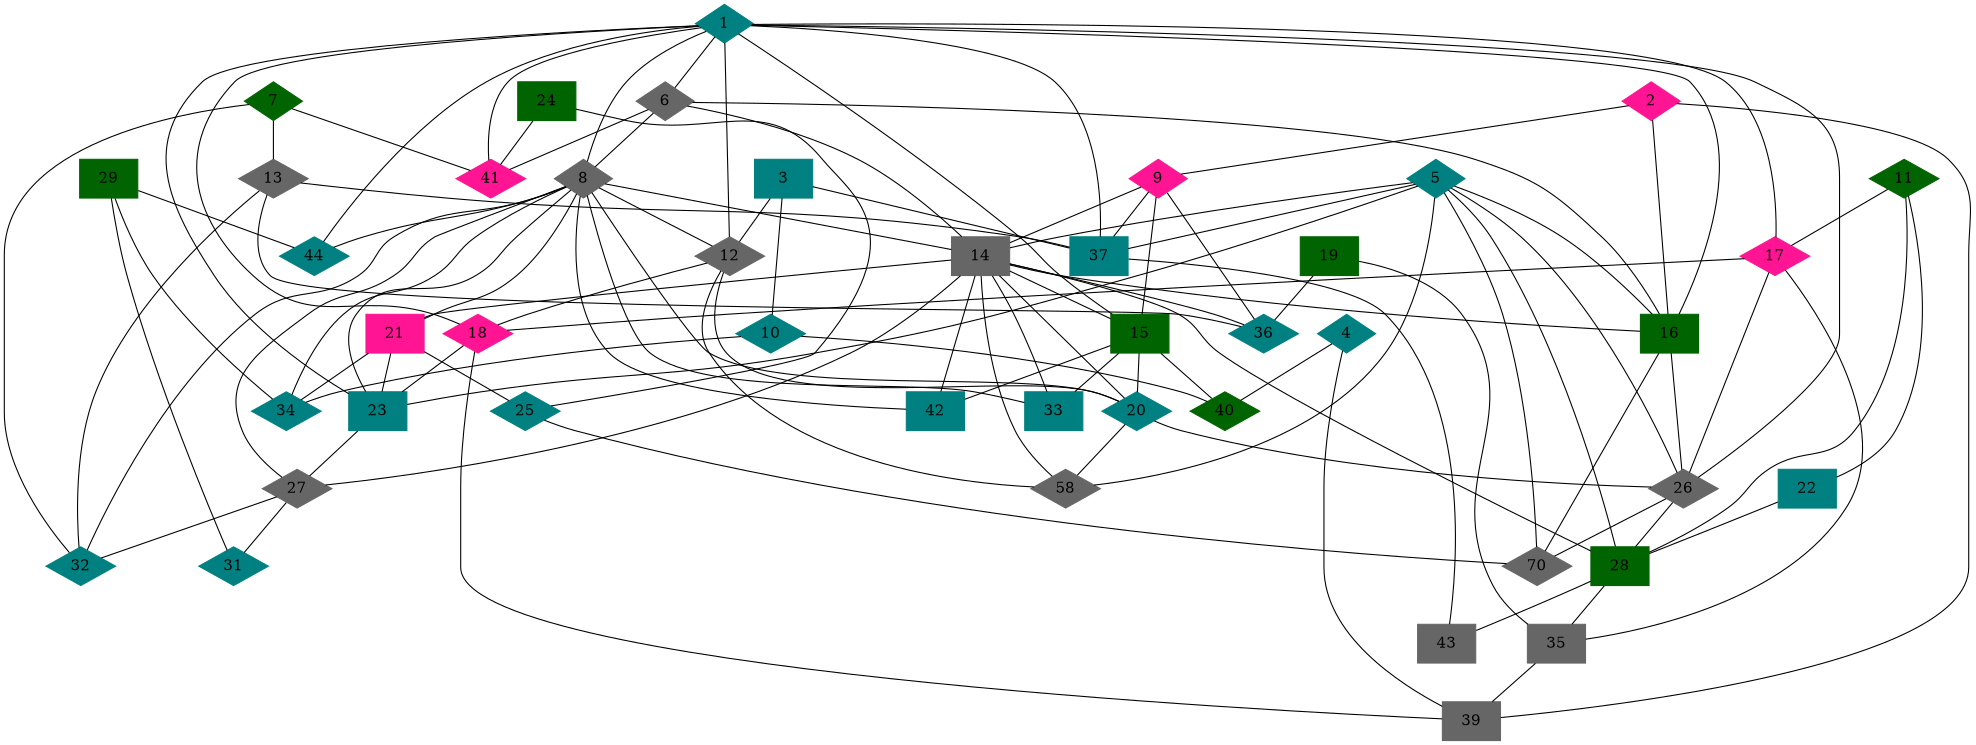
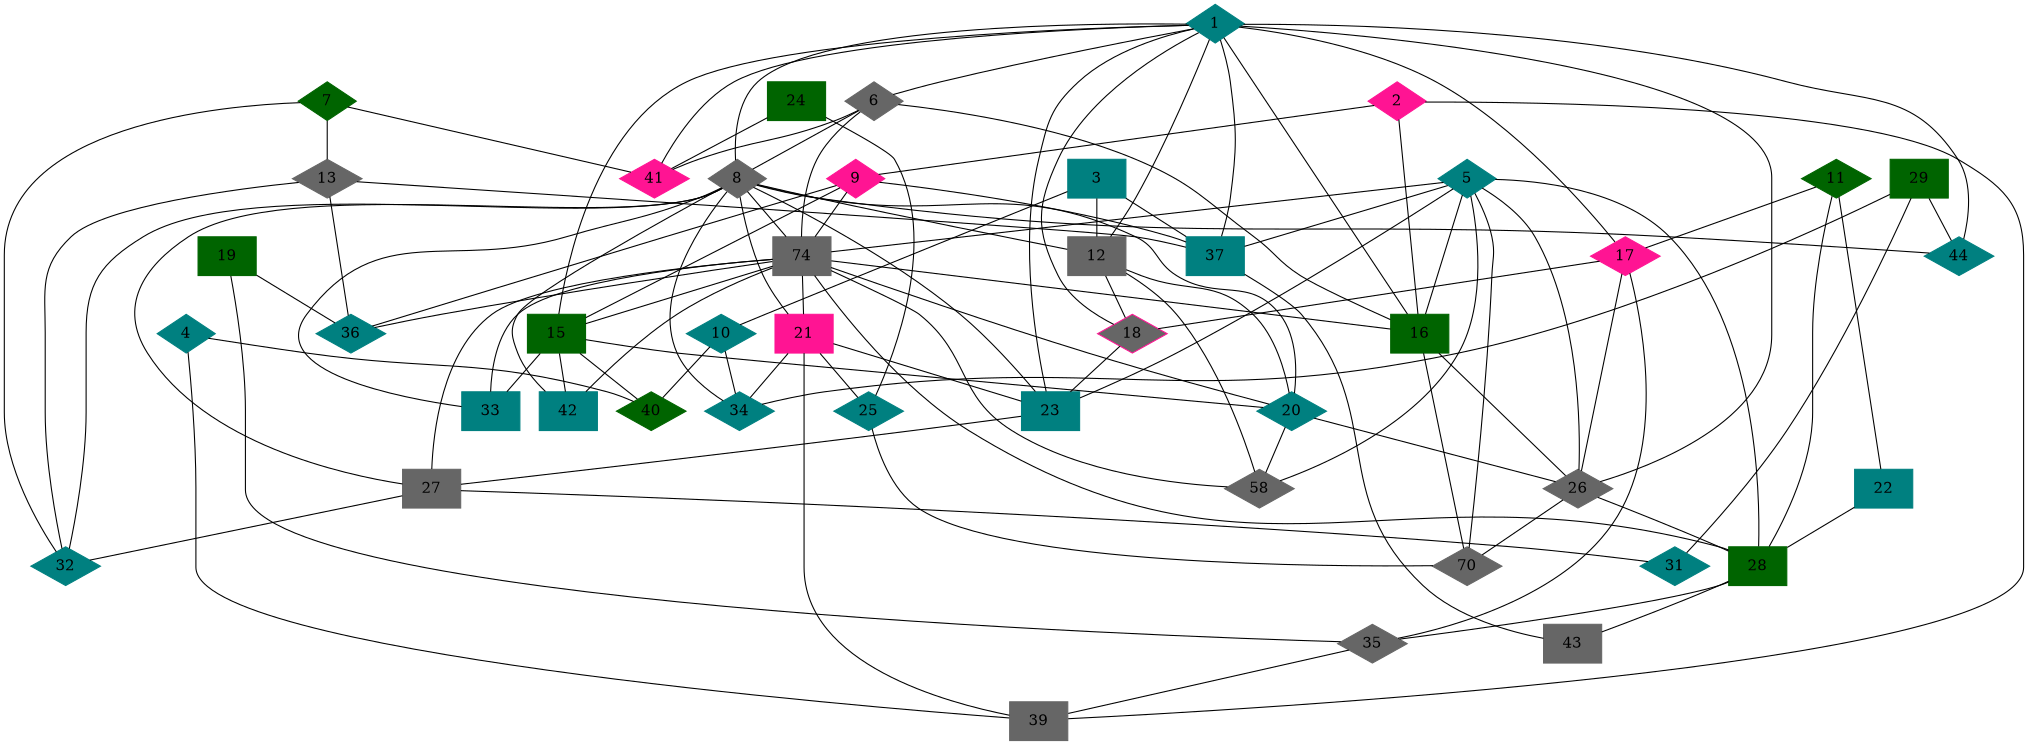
(730, 256) -> (1097, 256)
(981, 256) -> (802, 256)
(478, 334) -> (1132, 334)
(297, 489) -> (432, 489)
(1556, 644) -> (1372, 644)
(833, 671) -> (809, 596)
